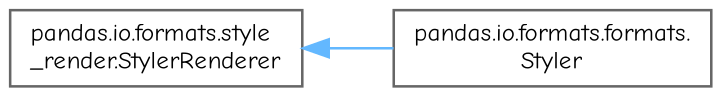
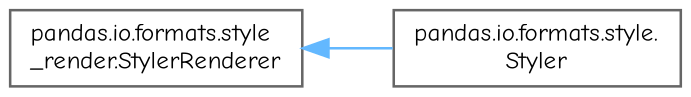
(553, 48) -> (537, 48)
